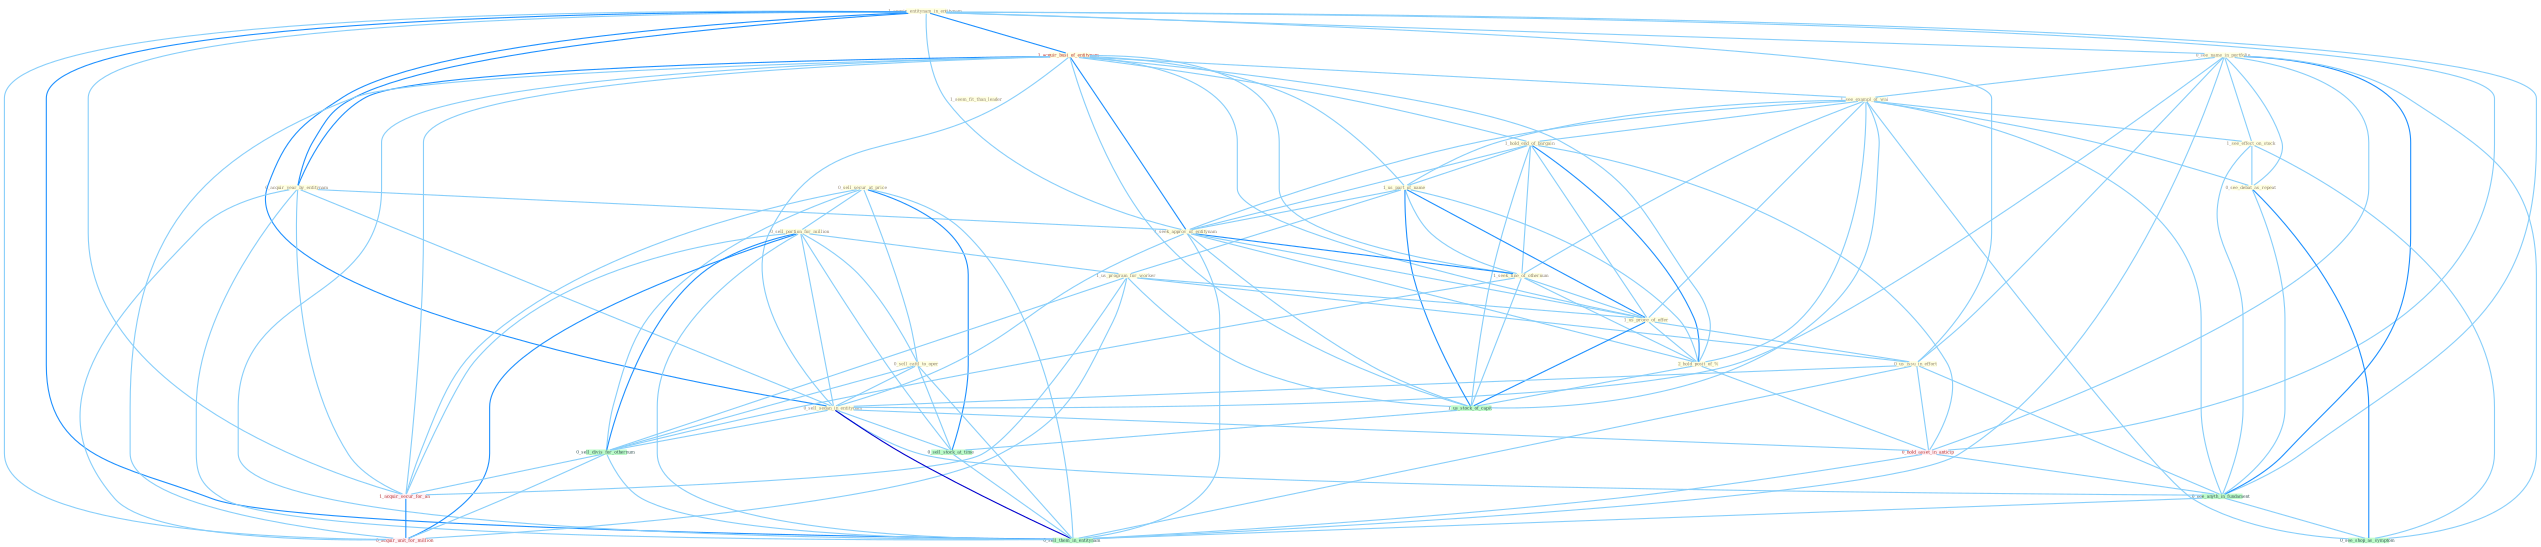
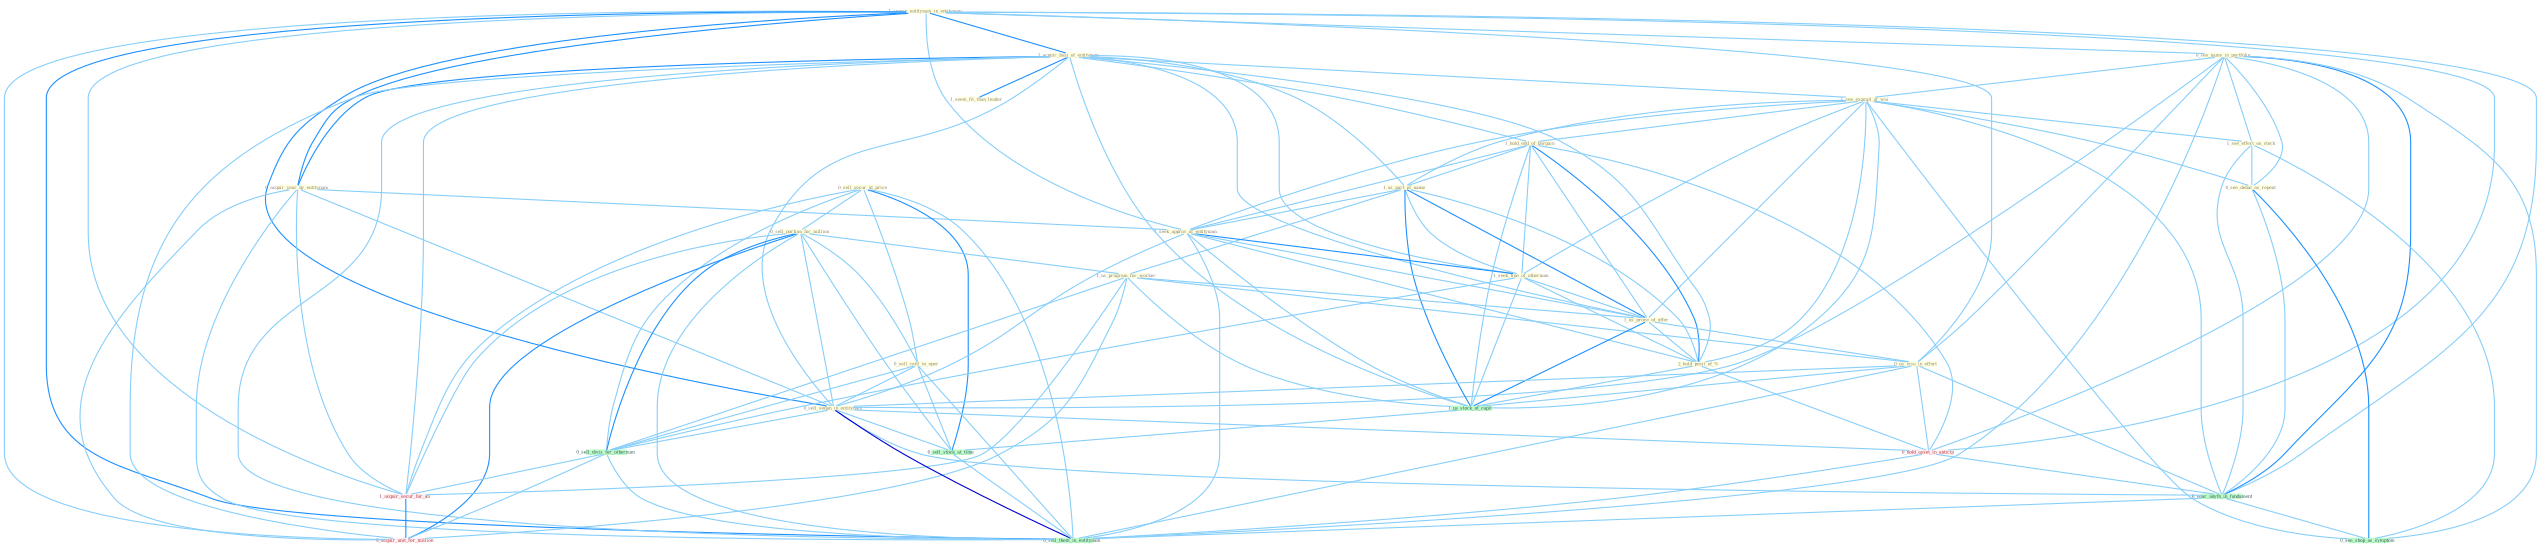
(1070, 55) -> (1070, 55)
(1128, 143) -> (1023, 77)
none -> (1715, 384)
(2222, 496) -> (2222, 496)
